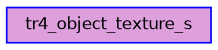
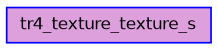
(109, 25) -> (109, 25)
